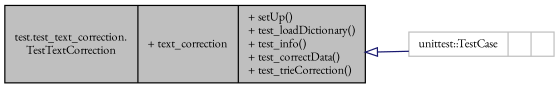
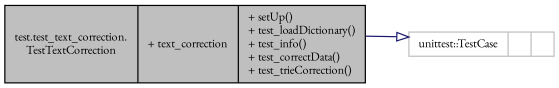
(393, 52) -> (381, 36)
